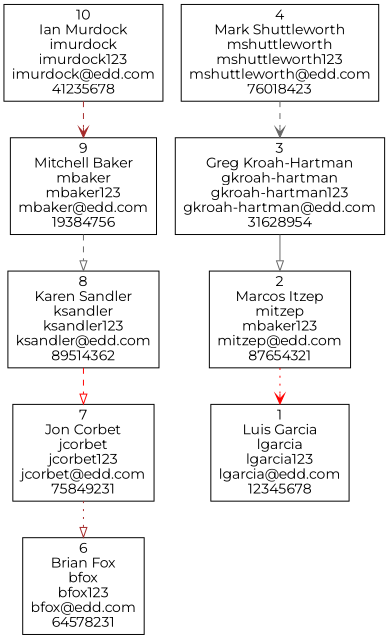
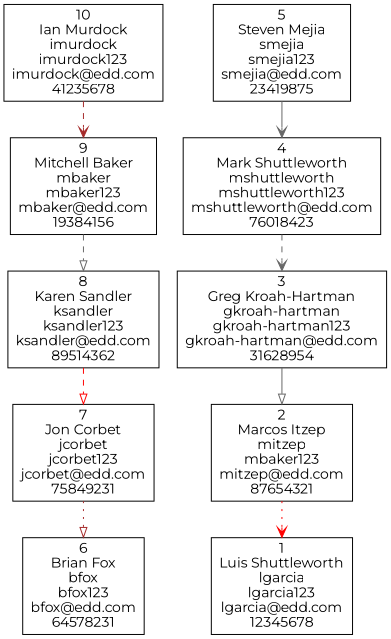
none -> (282, 53)
(83, 186) -> (83, 186)
(280, 453) -> (282, 586)
